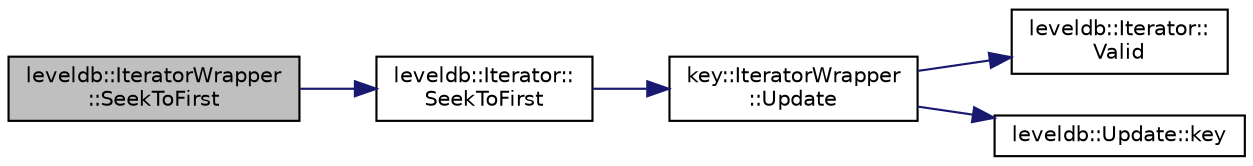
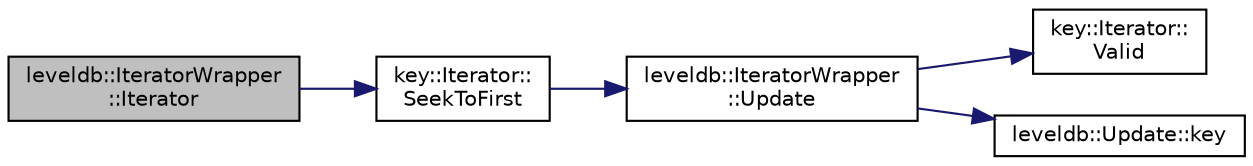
(1120, 42) -> (1120, 42)
(154, 89) -> (154, 89)
(484, 89) -> (463, 89)
(794, 89) -> (772, 89)
